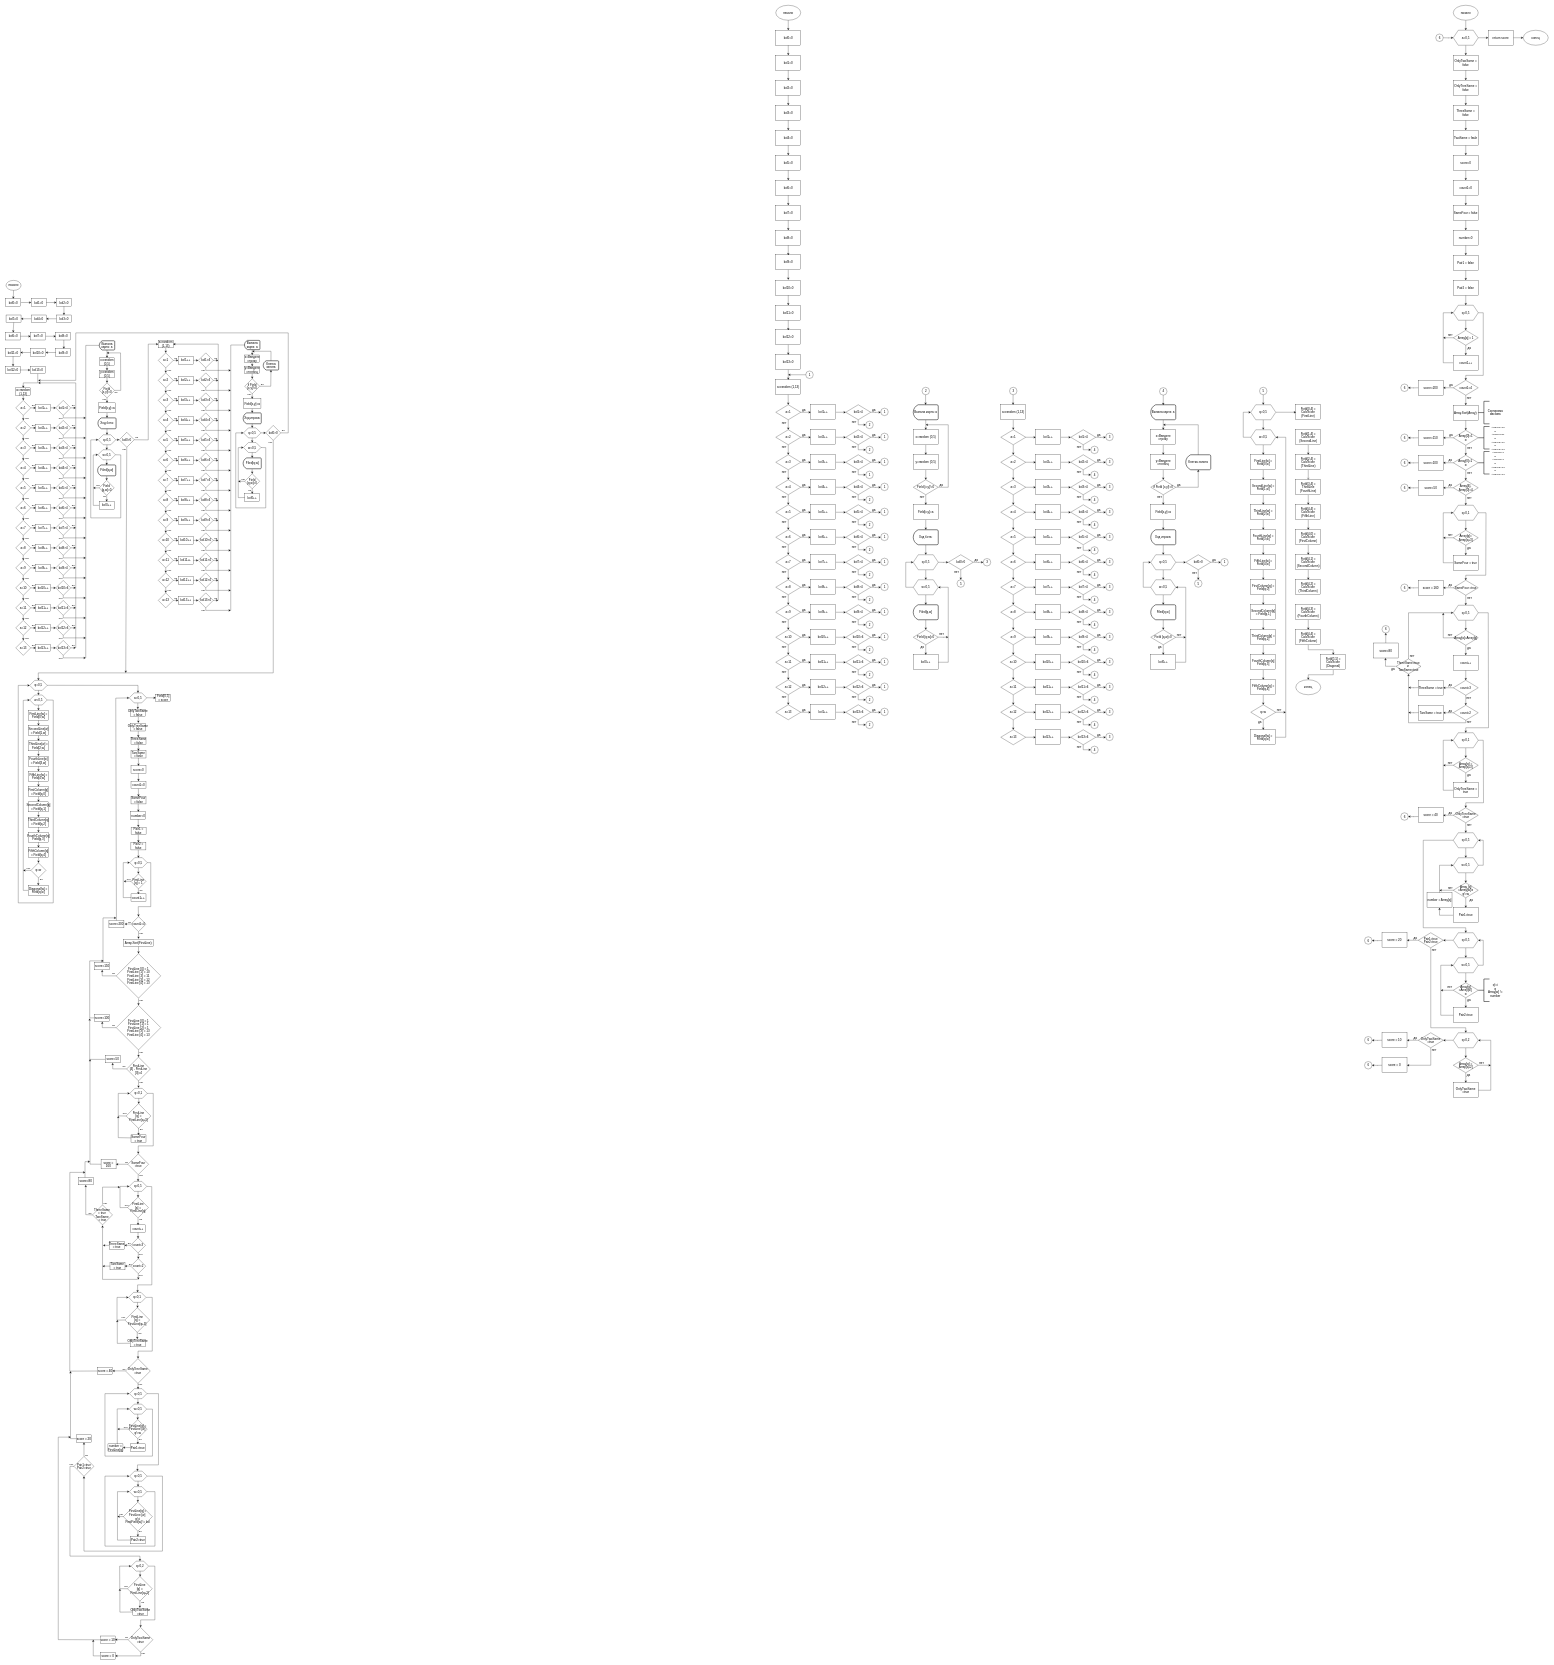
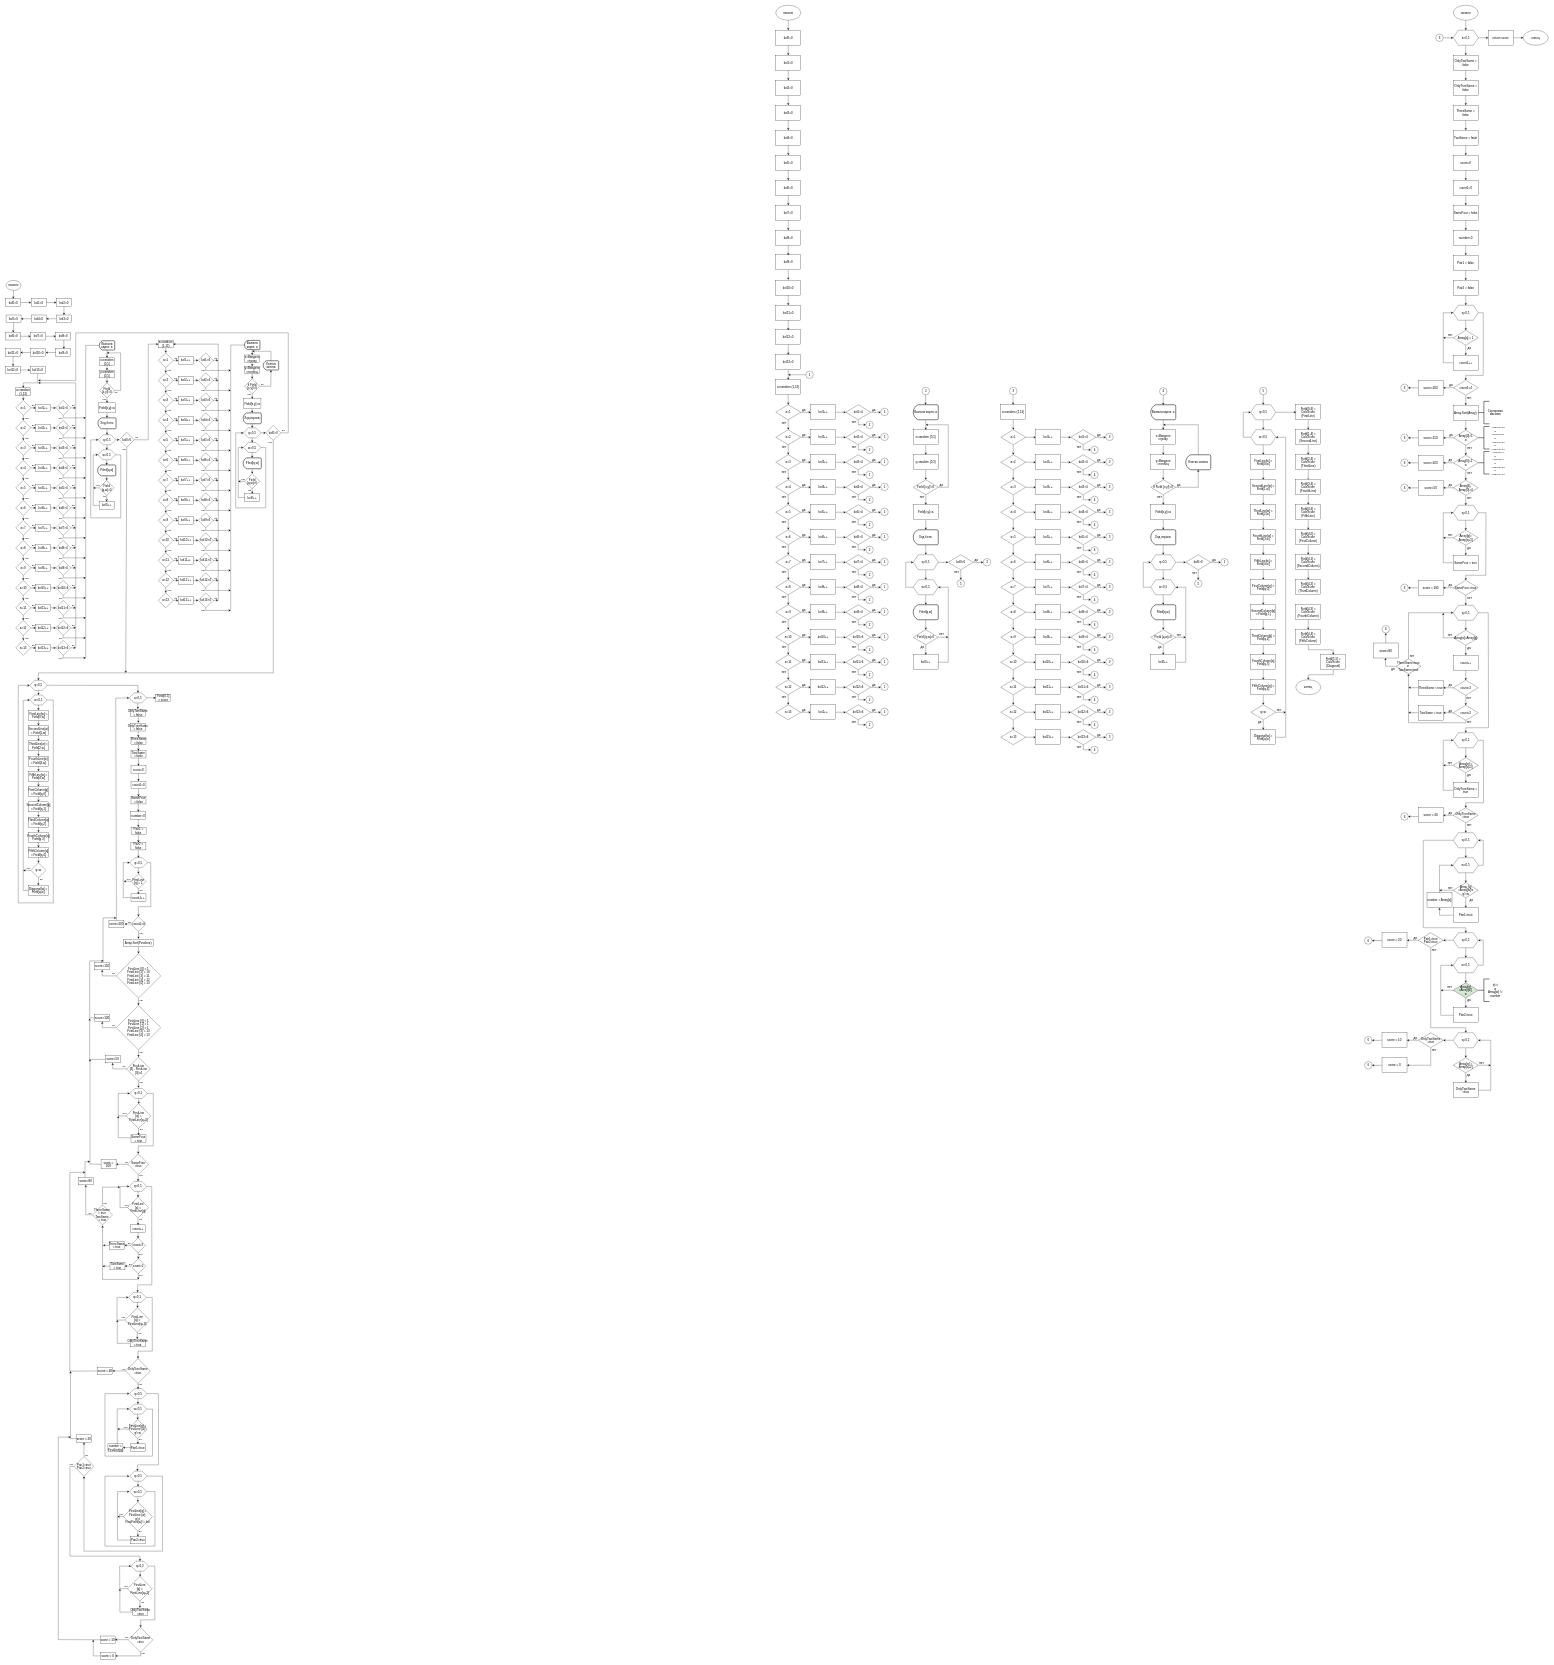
none -> (1308, 427)
(1308, 487) -> (1308, 487)
(1466, 990) -> (1466, 990)
